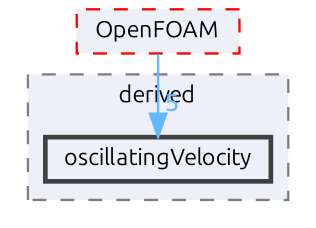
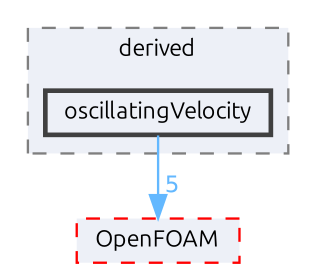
(158, 90) -> (158, 168)
